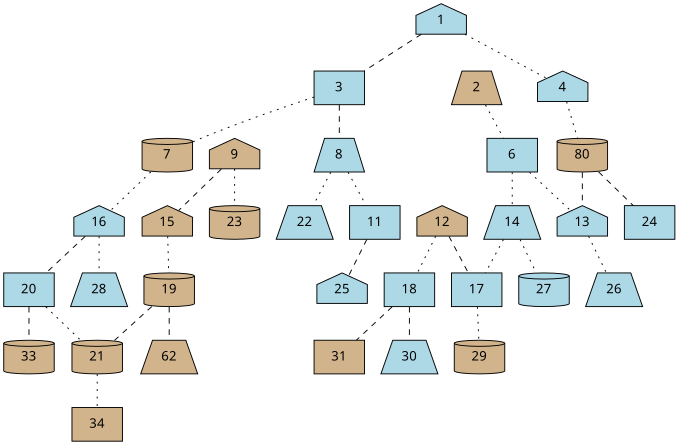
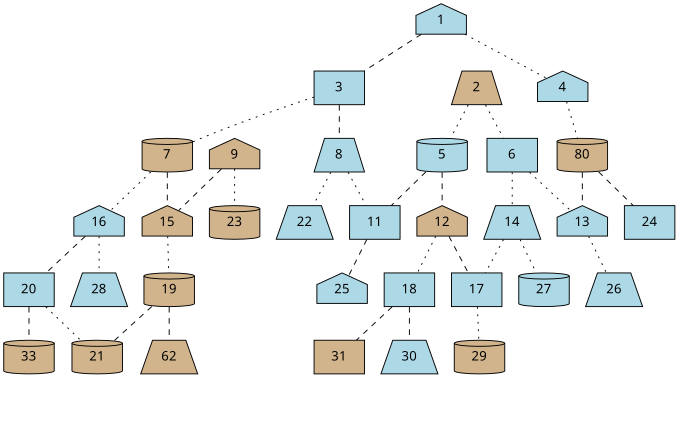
none -> (442, 155)
none -> (167, 189)
(97, 424) -> none
